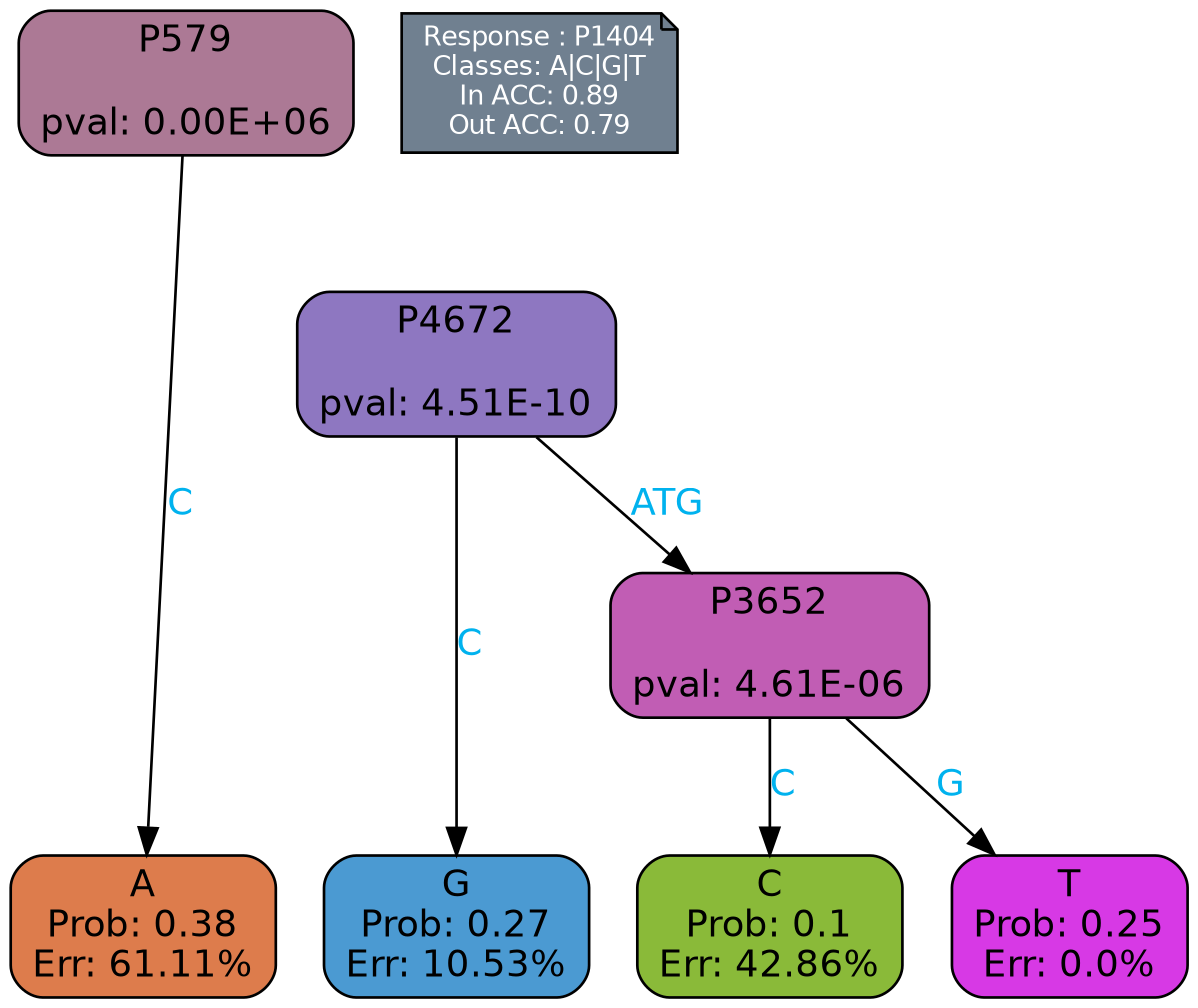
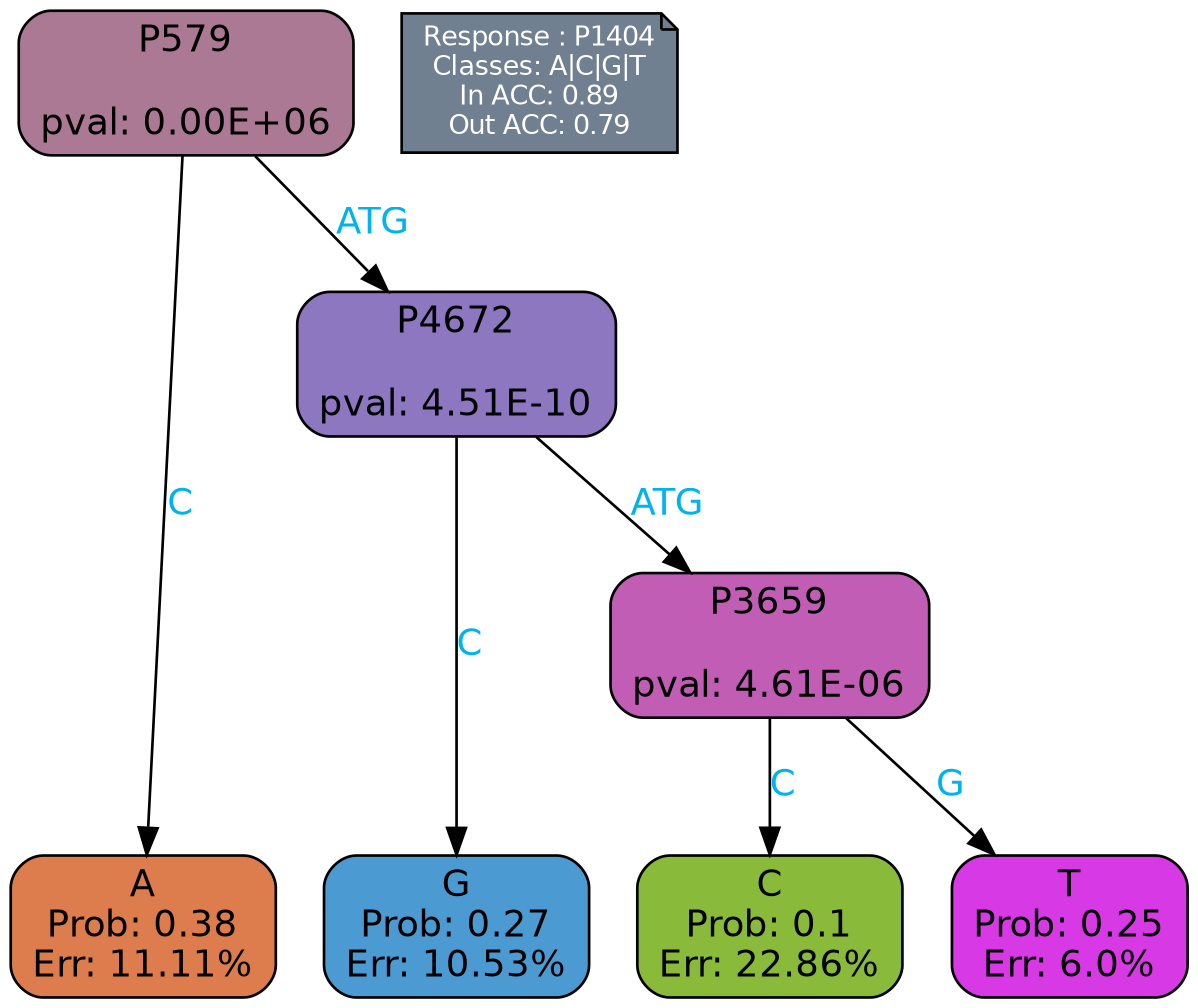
none -> (312, 214)
(770, 645) -> (770, 645)
(143, 927) -> (143, 927)
(770, 927) -> (770, 927)
(1070, 927) -> (1070, 927)
